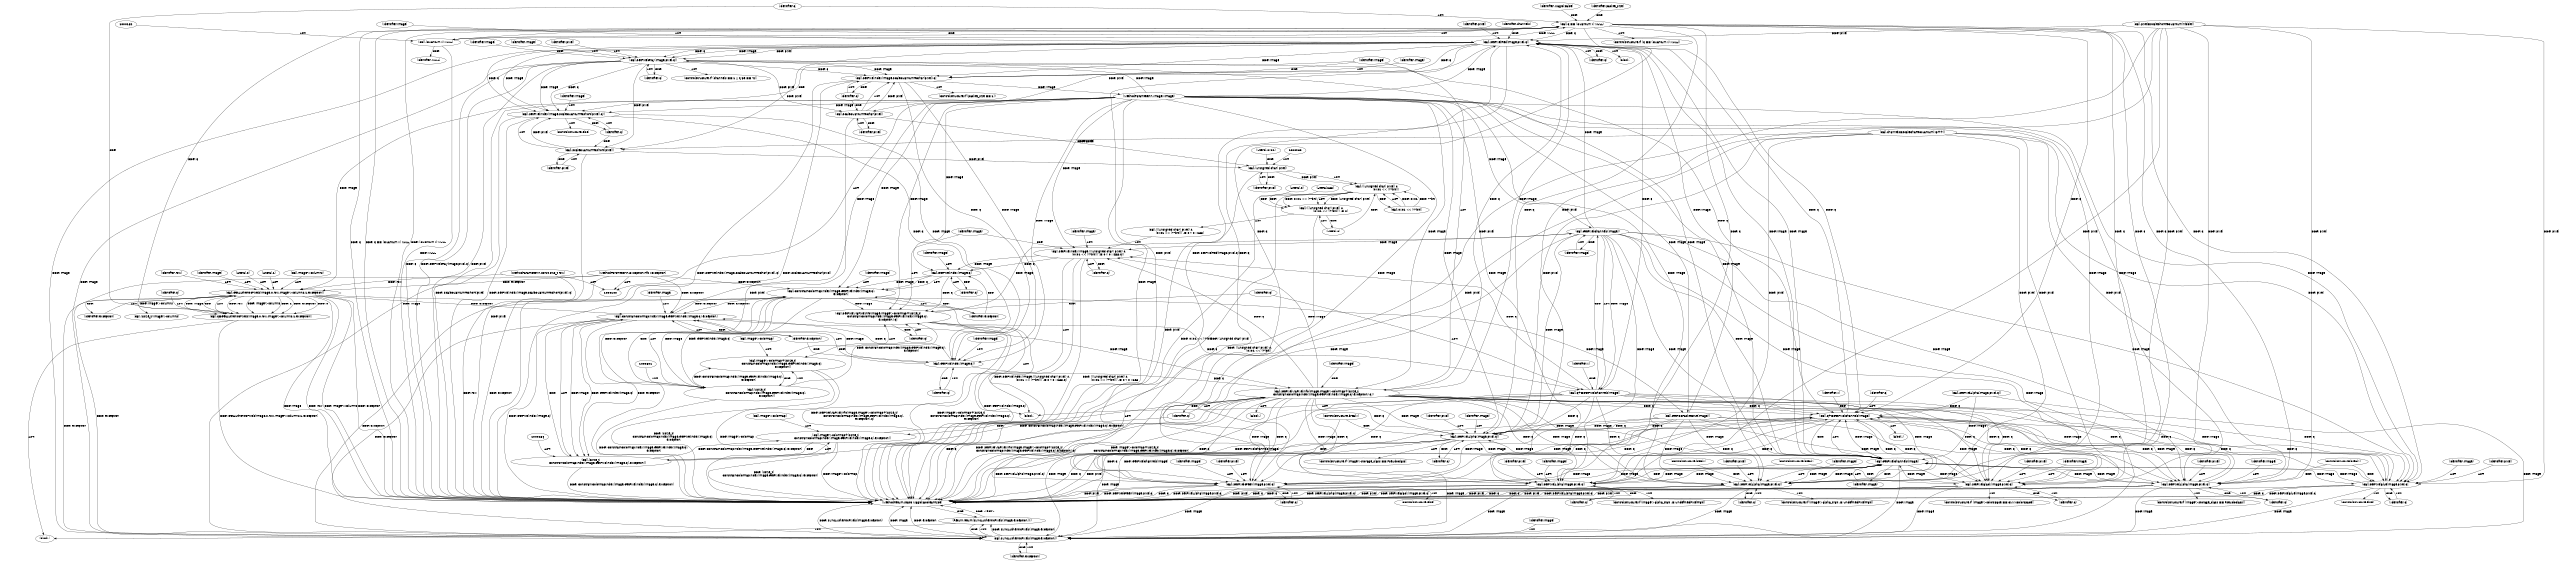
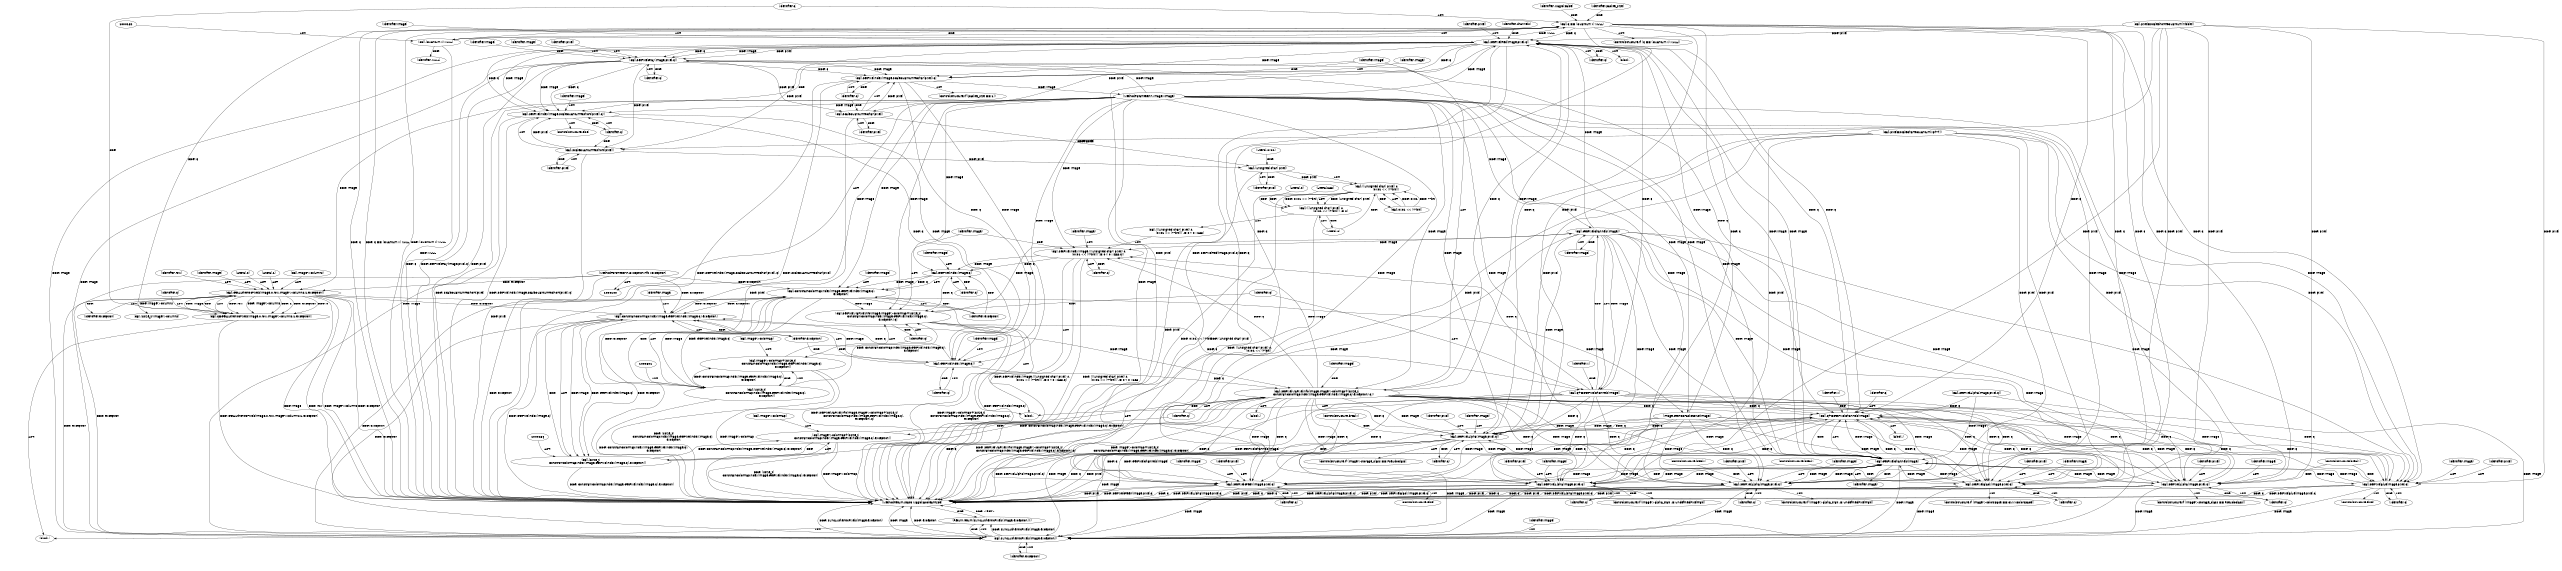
(721, 78) -> none
(1912, 132) -> (1912, 132)
(1295, 150) -> none
(1579, 172) -> none
(538, 273) -> none
(1687, 416) -> (1687, 416)
